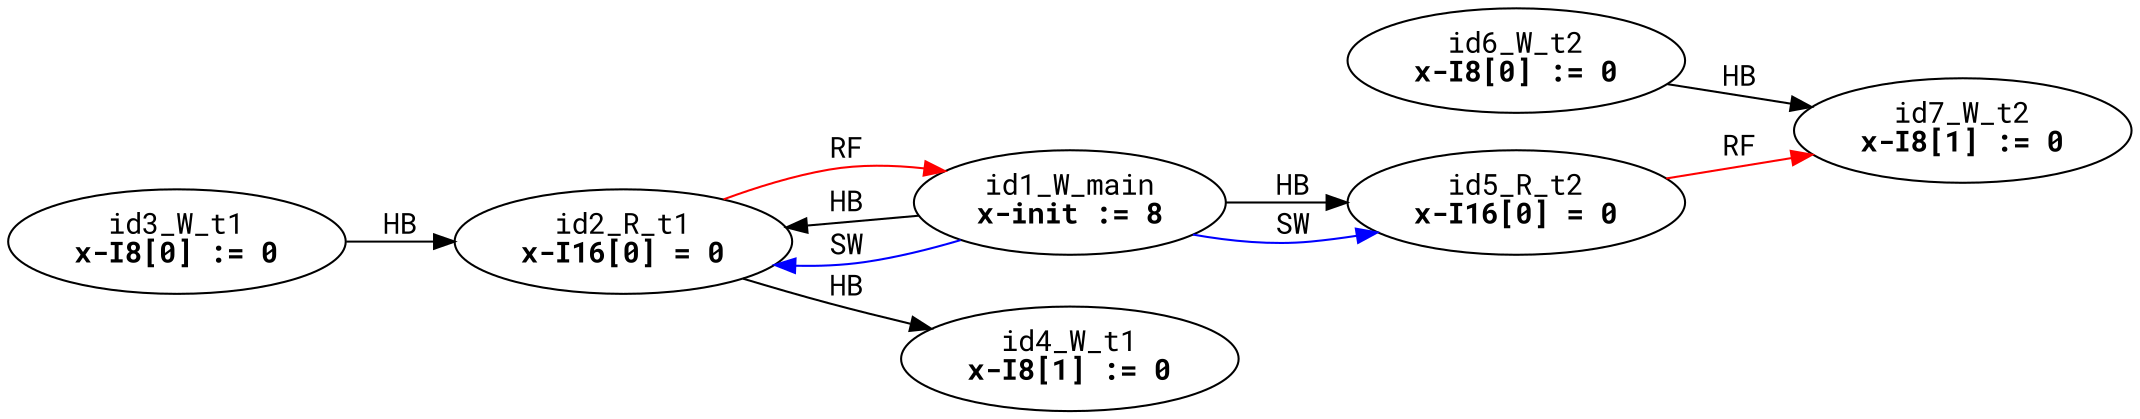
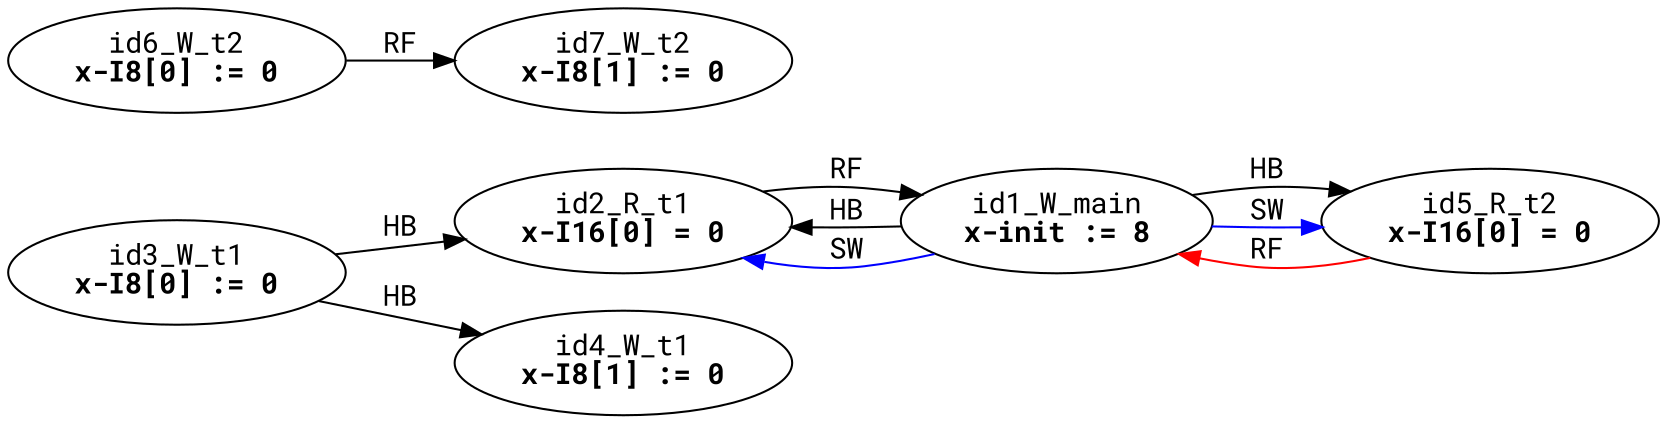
(1740, 78) -> (400, 45)
(1729, 168) -> (1285, 268)
(822, 171) -> (832, 187)
(826, 303) -> (390, 316)
